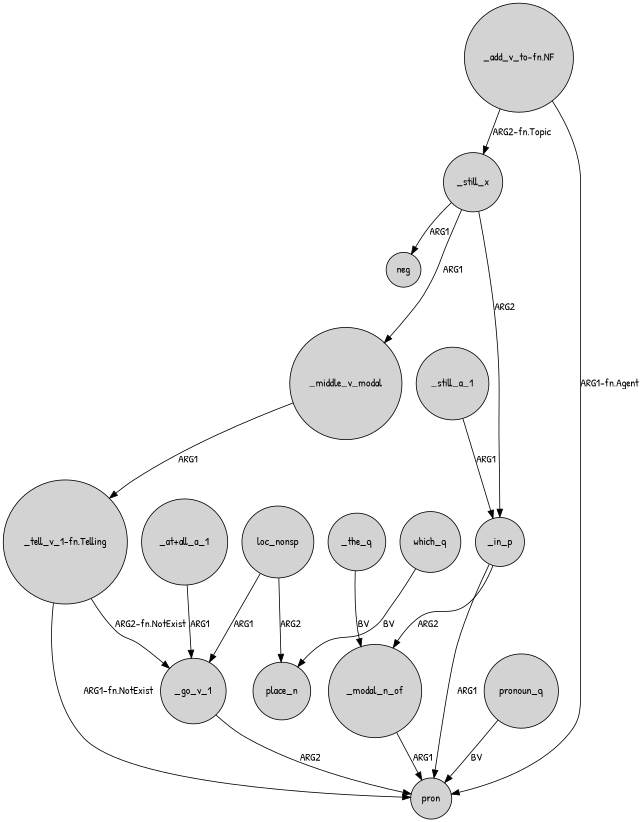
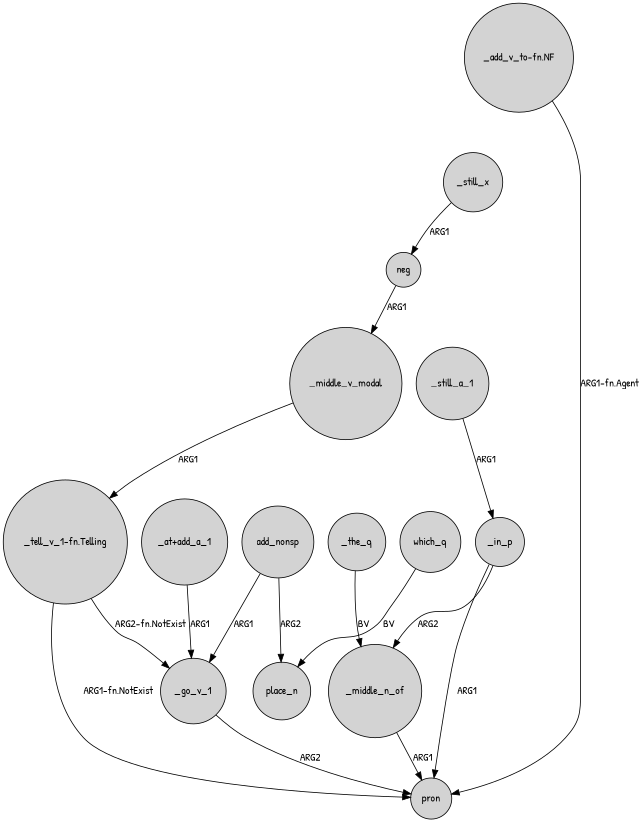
(493, 128) -> none
(433, 278) -> (385, 306)
(498, 360) -> none
(185, 542) -> (185, 542)
(278, 542) -> (278, 542)
(375, 691) -> (375, 691)
(521, 691) -> none
